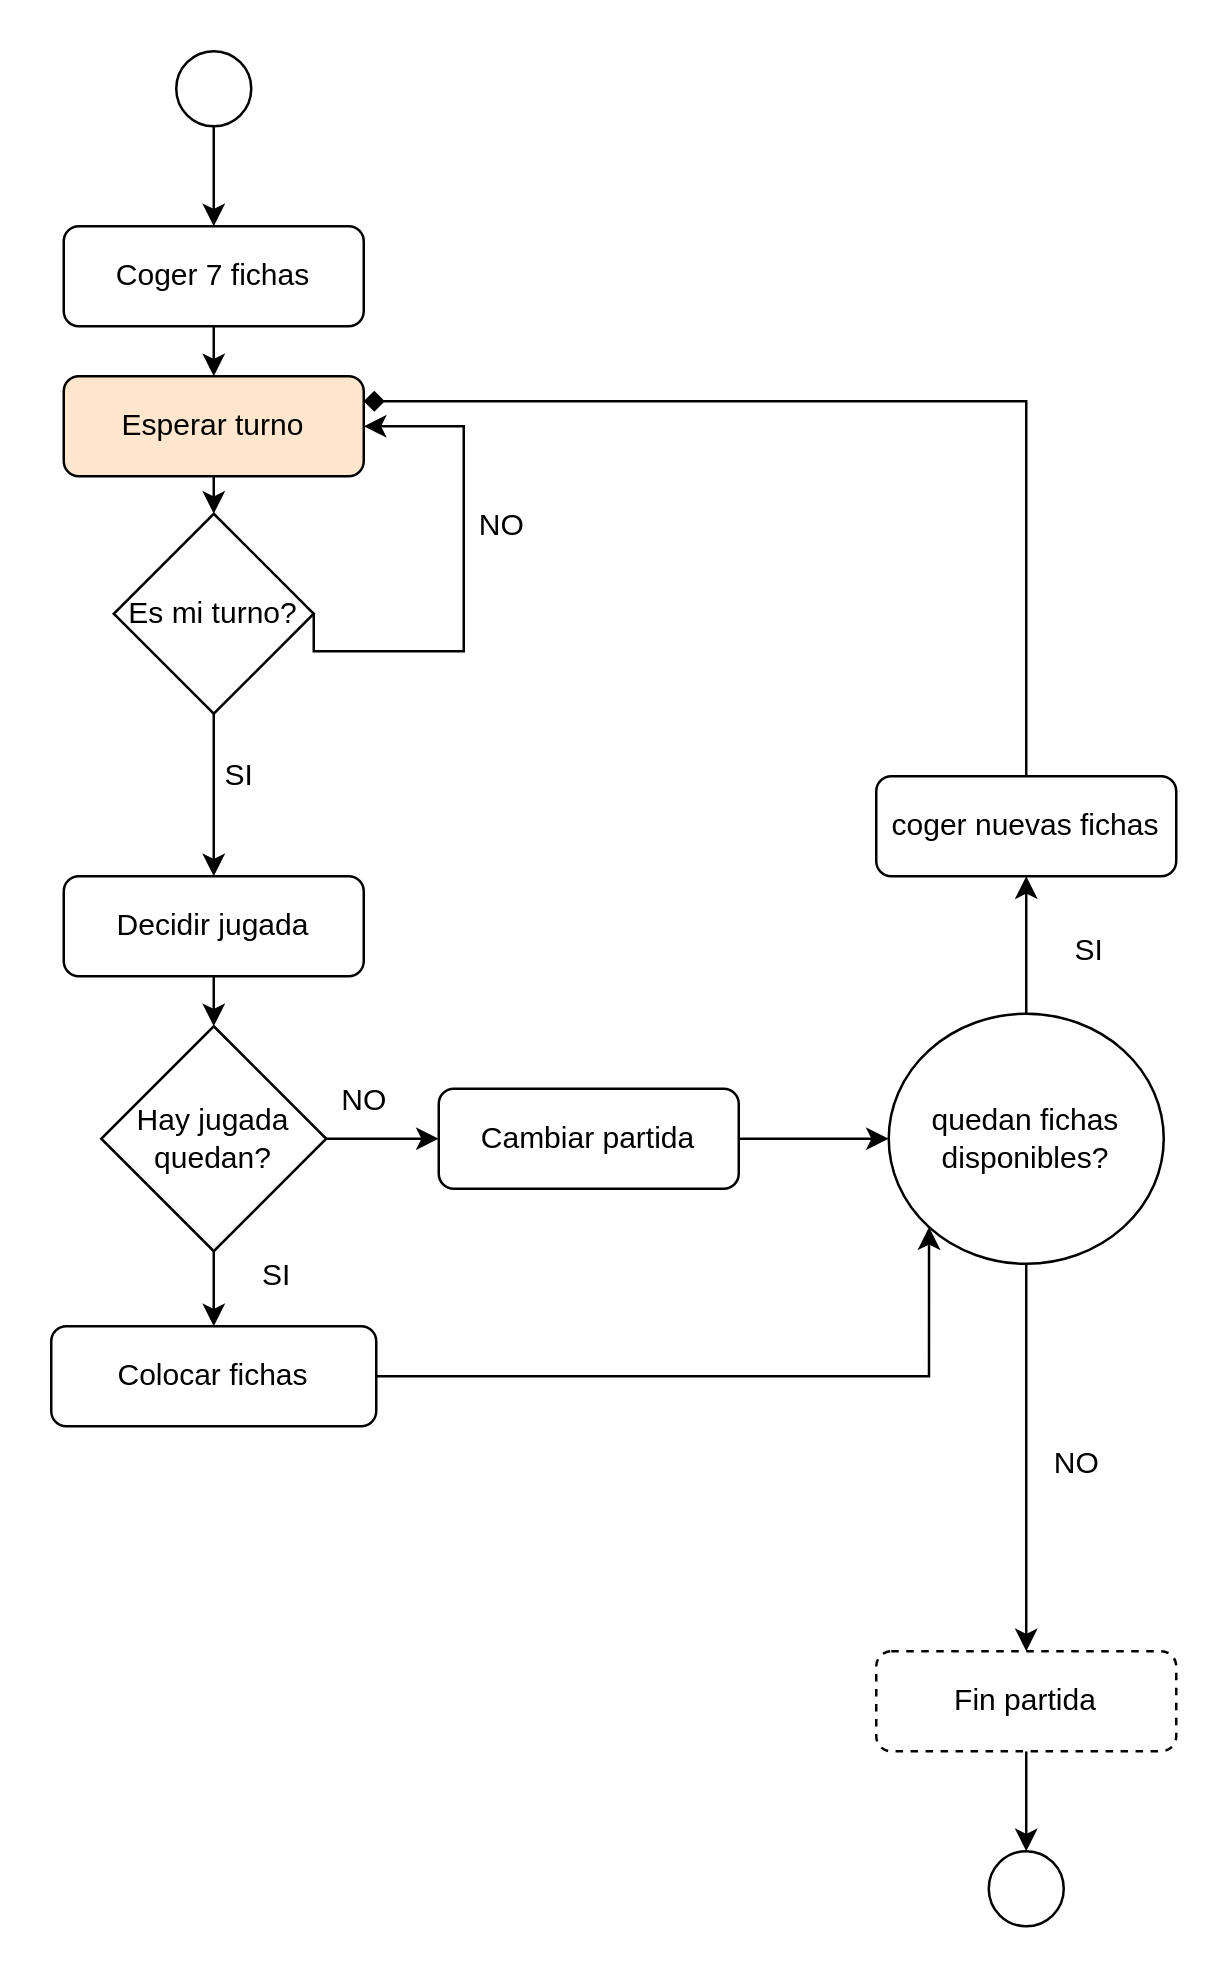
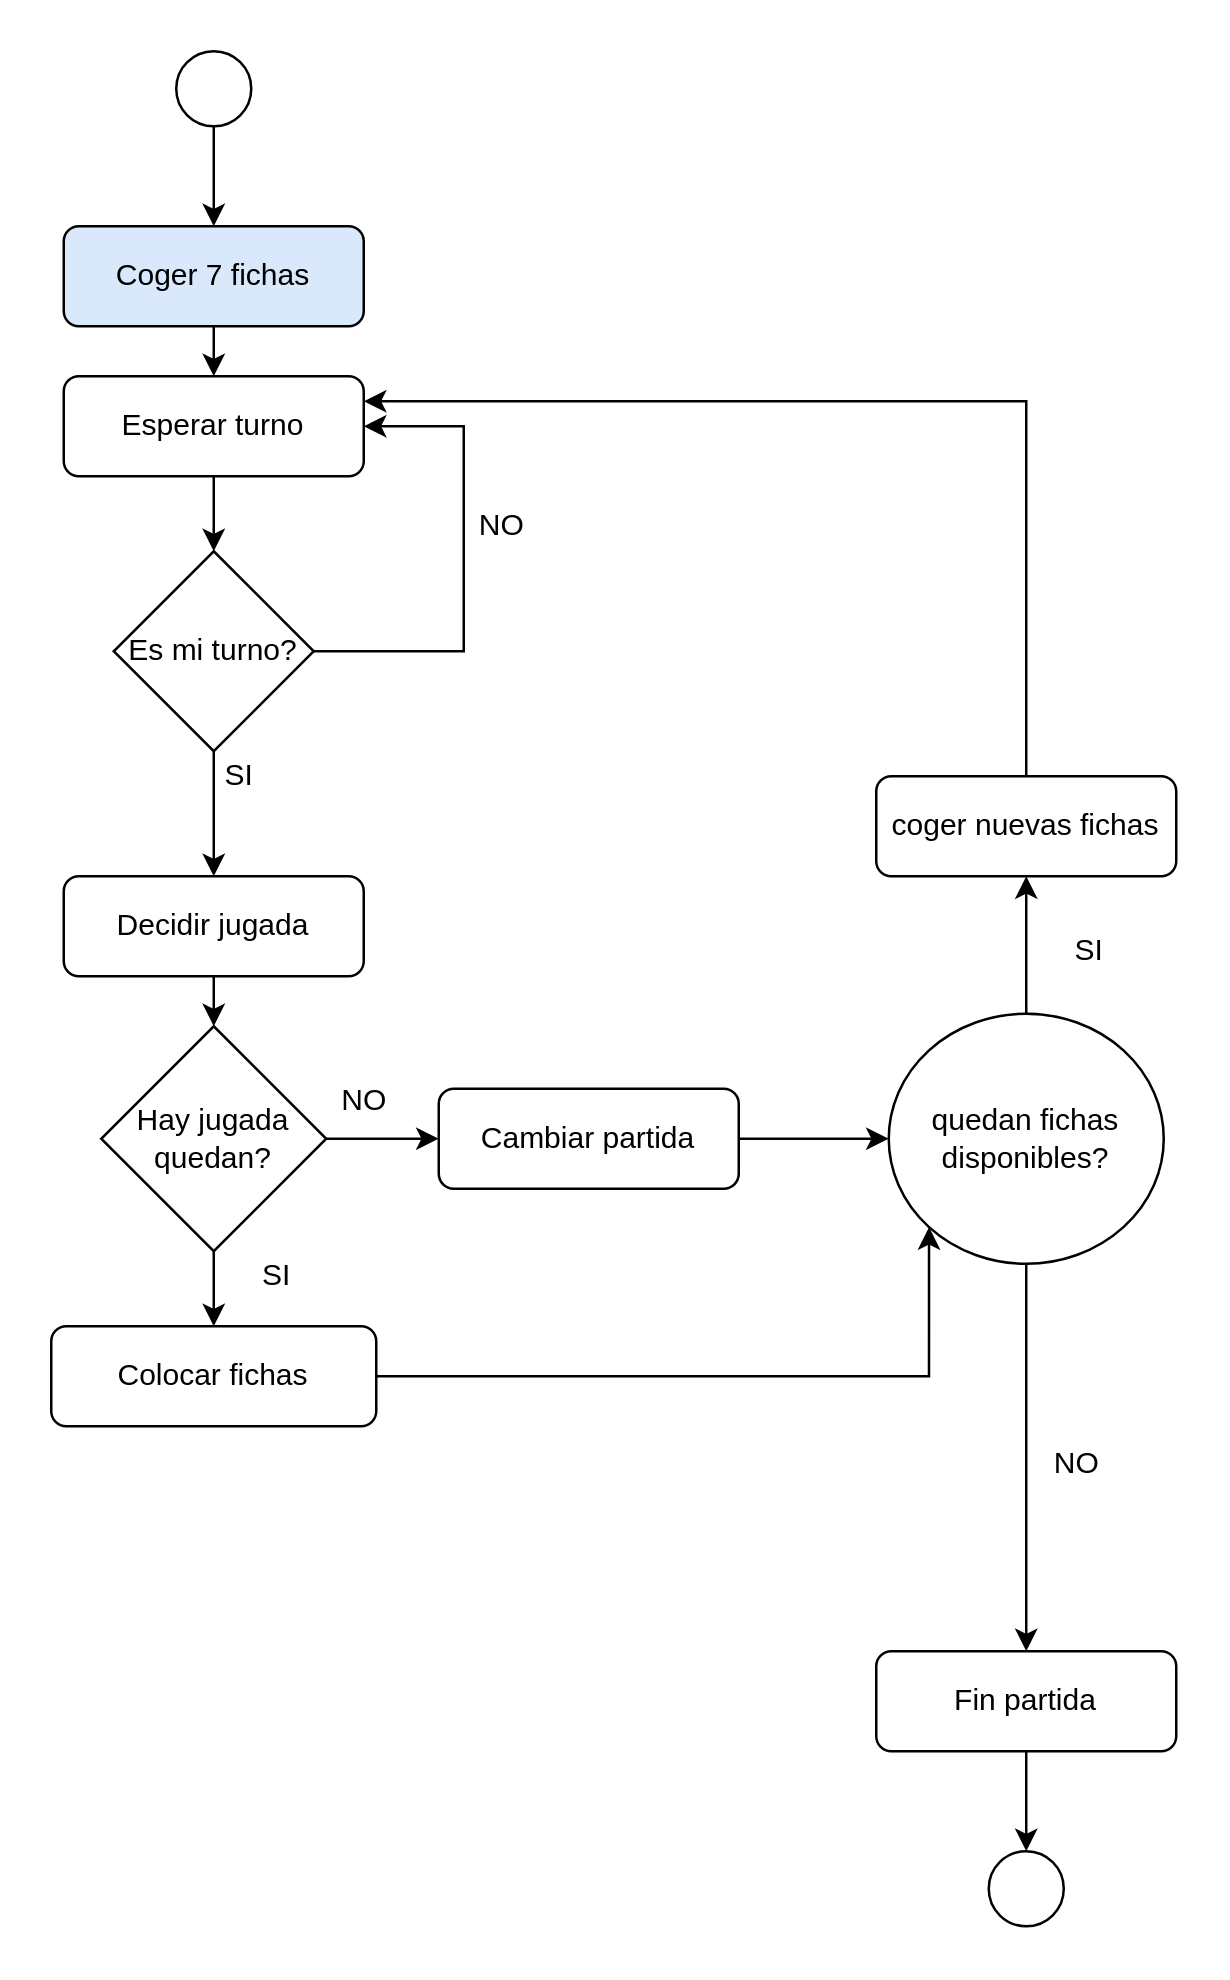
(214, 276) -> (214, 276)
(384, 401) -> (382, 401)
(214, 426) -> (214, 426)
(214, 614) -> (214, 651)
(1026, 1701) -> (1026, 1701)
